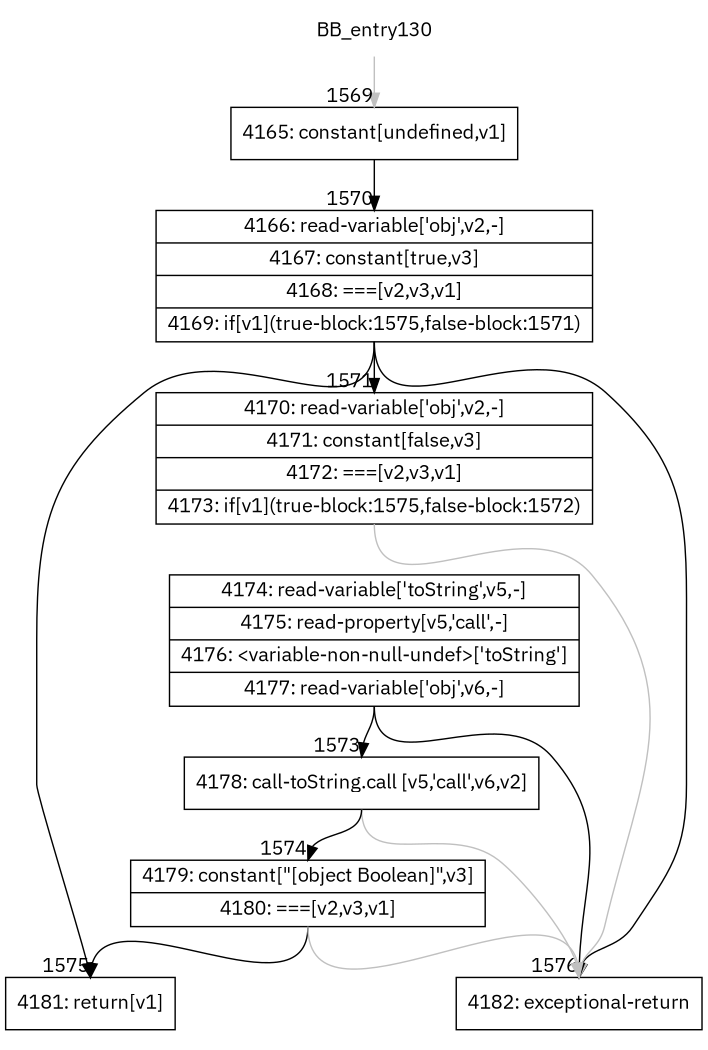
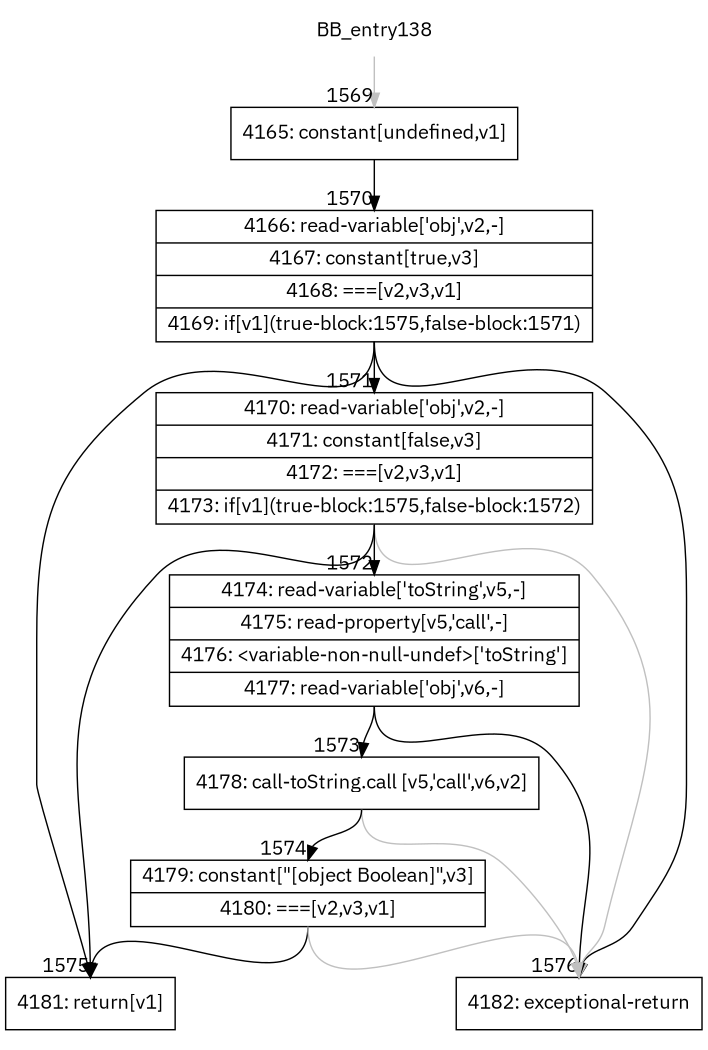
(374, 31) -> (374, 31)
none -> (374, 542)
none -> (110, 639)
